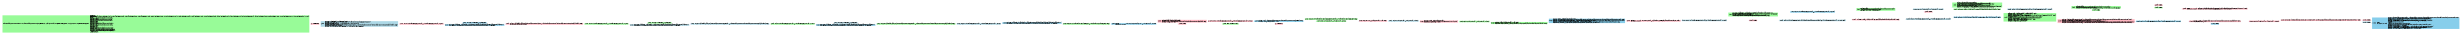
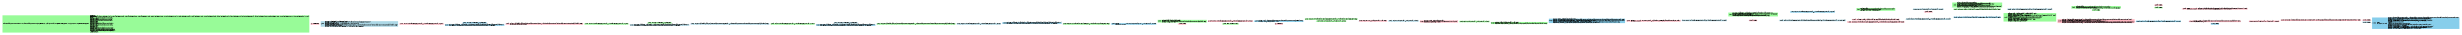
(1182, 21) -> (1182, 21)
none -> (1876, 22)
